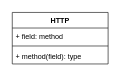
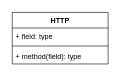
(41, 36) -> (37, 36)
